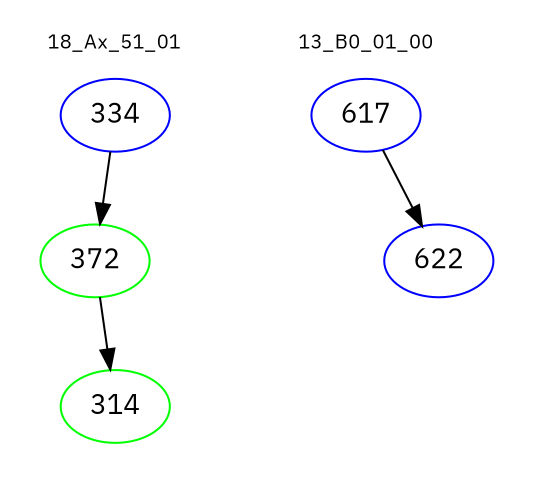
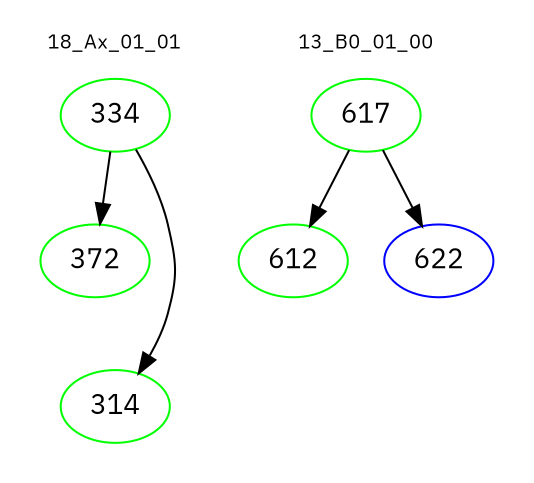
(115, 43) -> (115, 43)
(115, 115) -> (115, 115)
(366, 115) -> (366, 115)
none -> (293, 261)
(104, 323) -> (173, 251)
